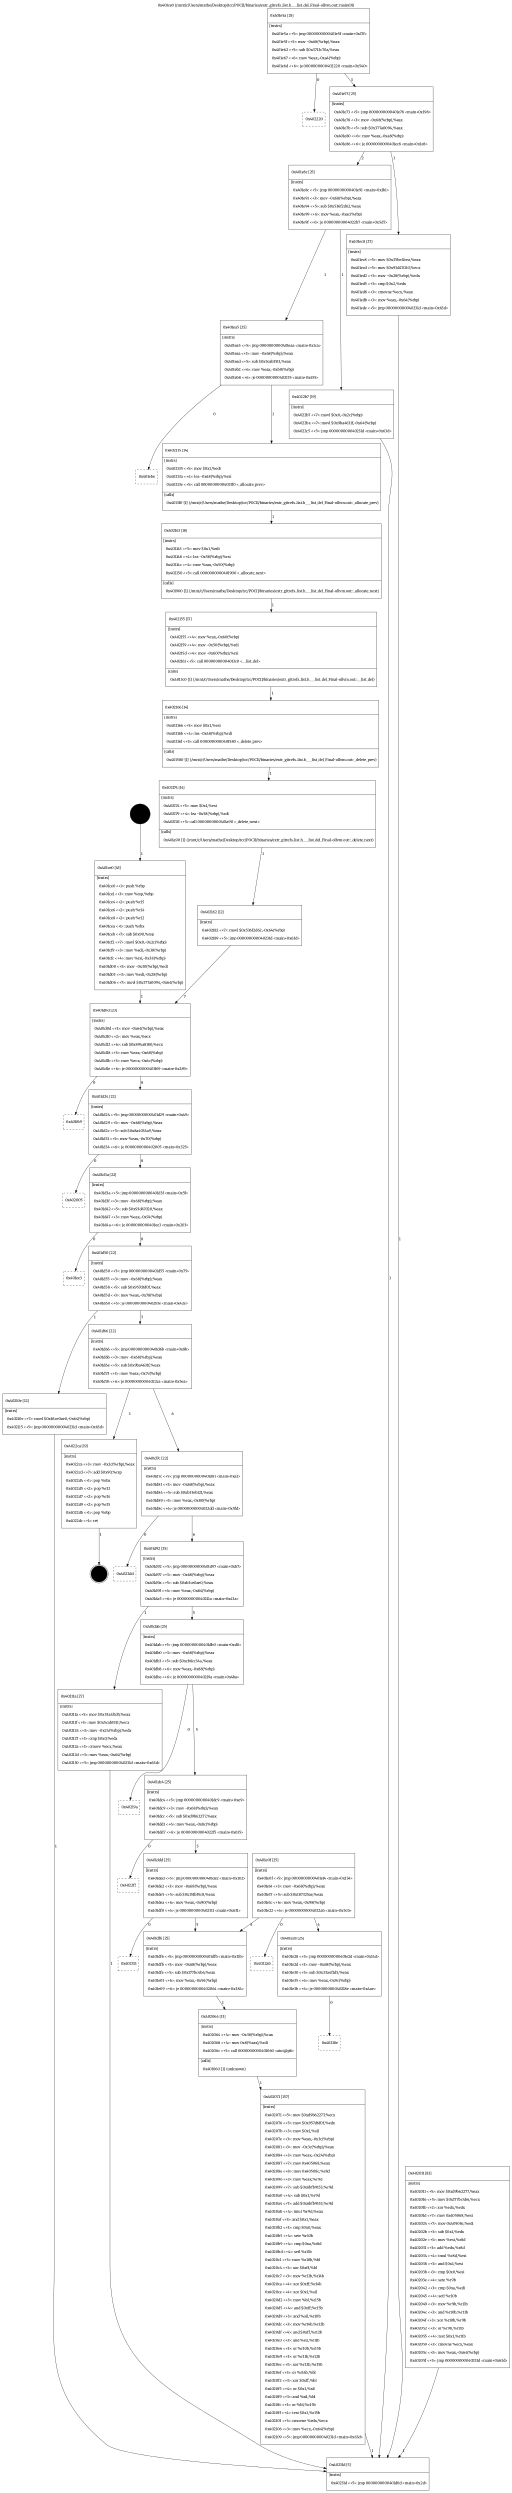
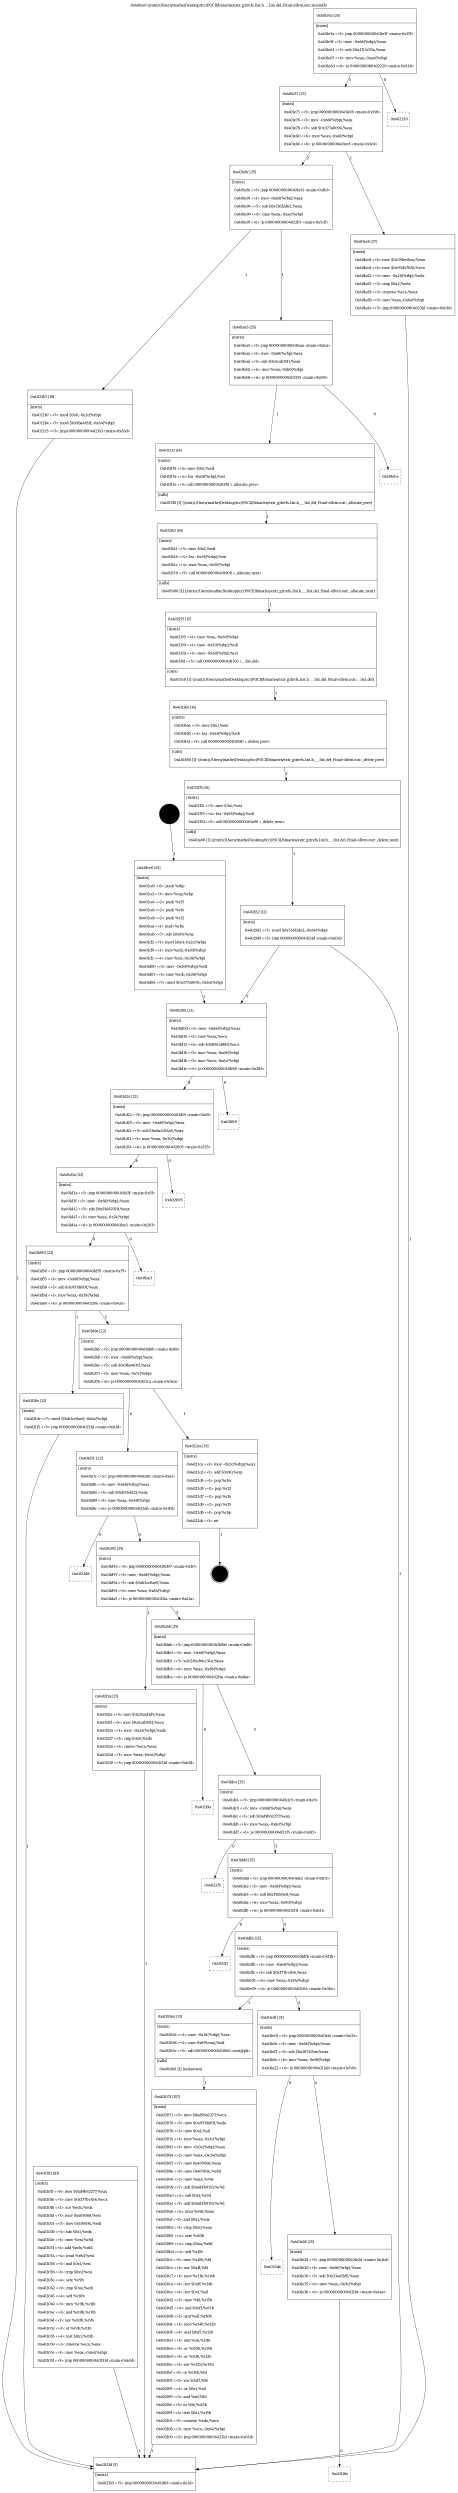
none -> (398, 1780)
(250, 1924) -> (297, 2002)
